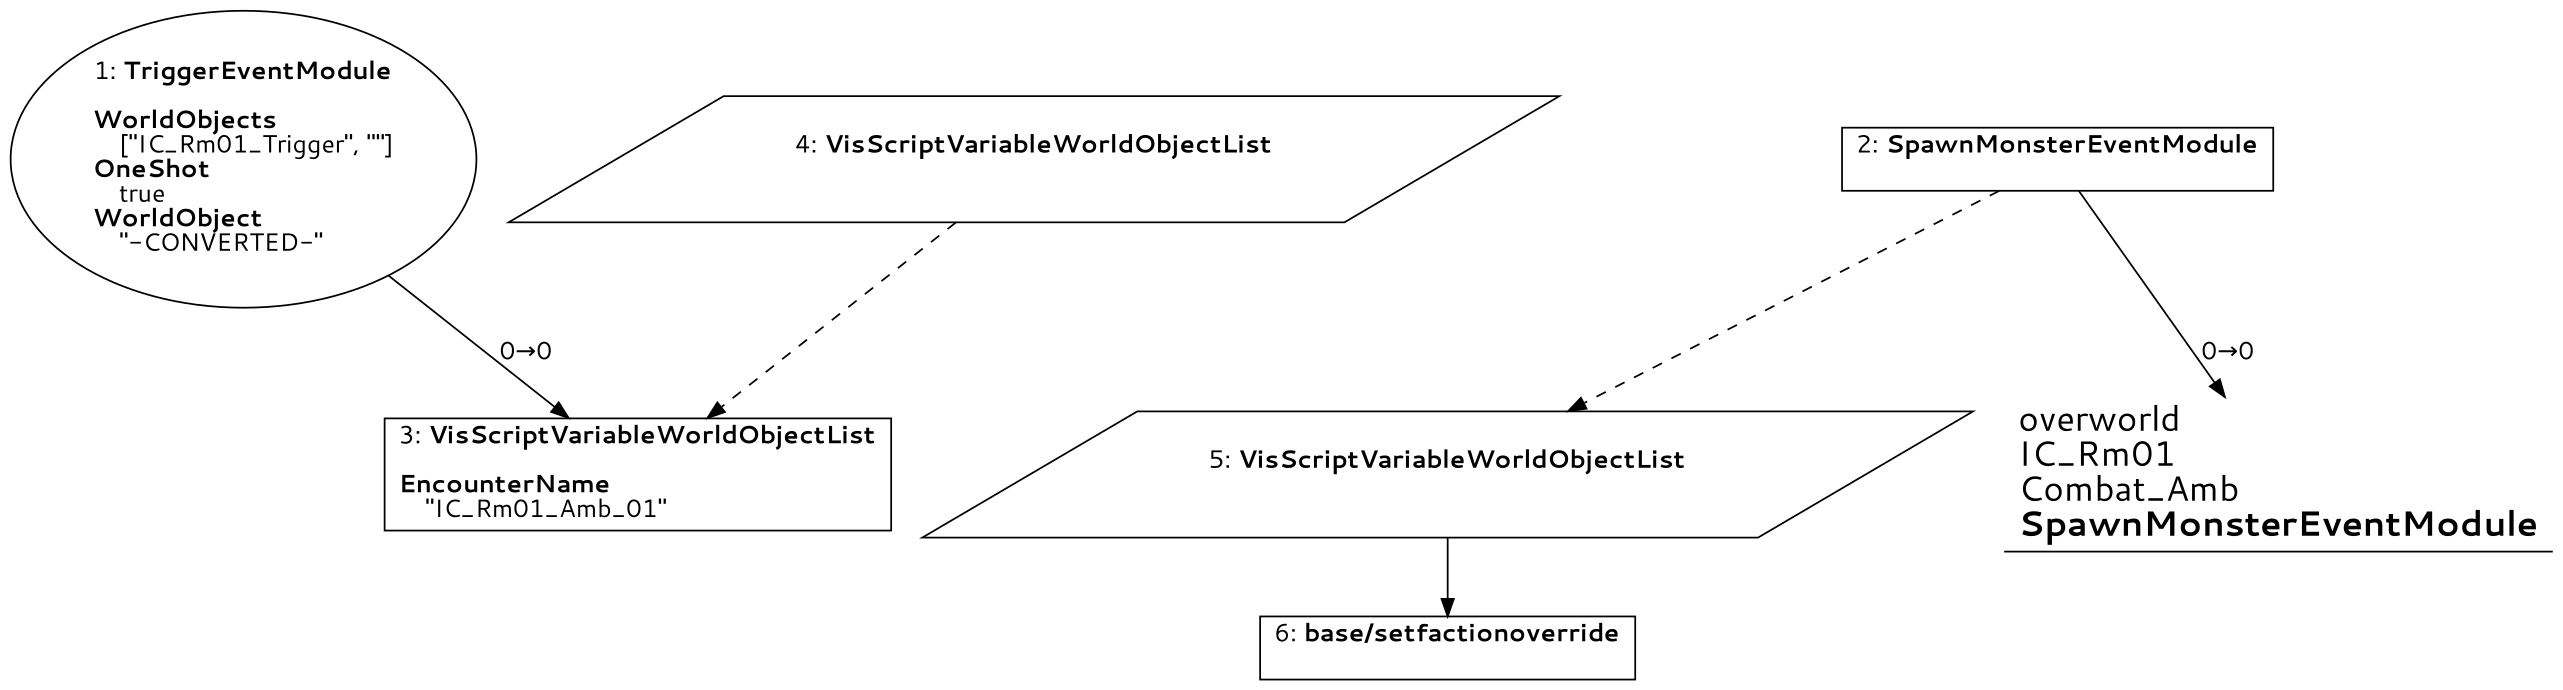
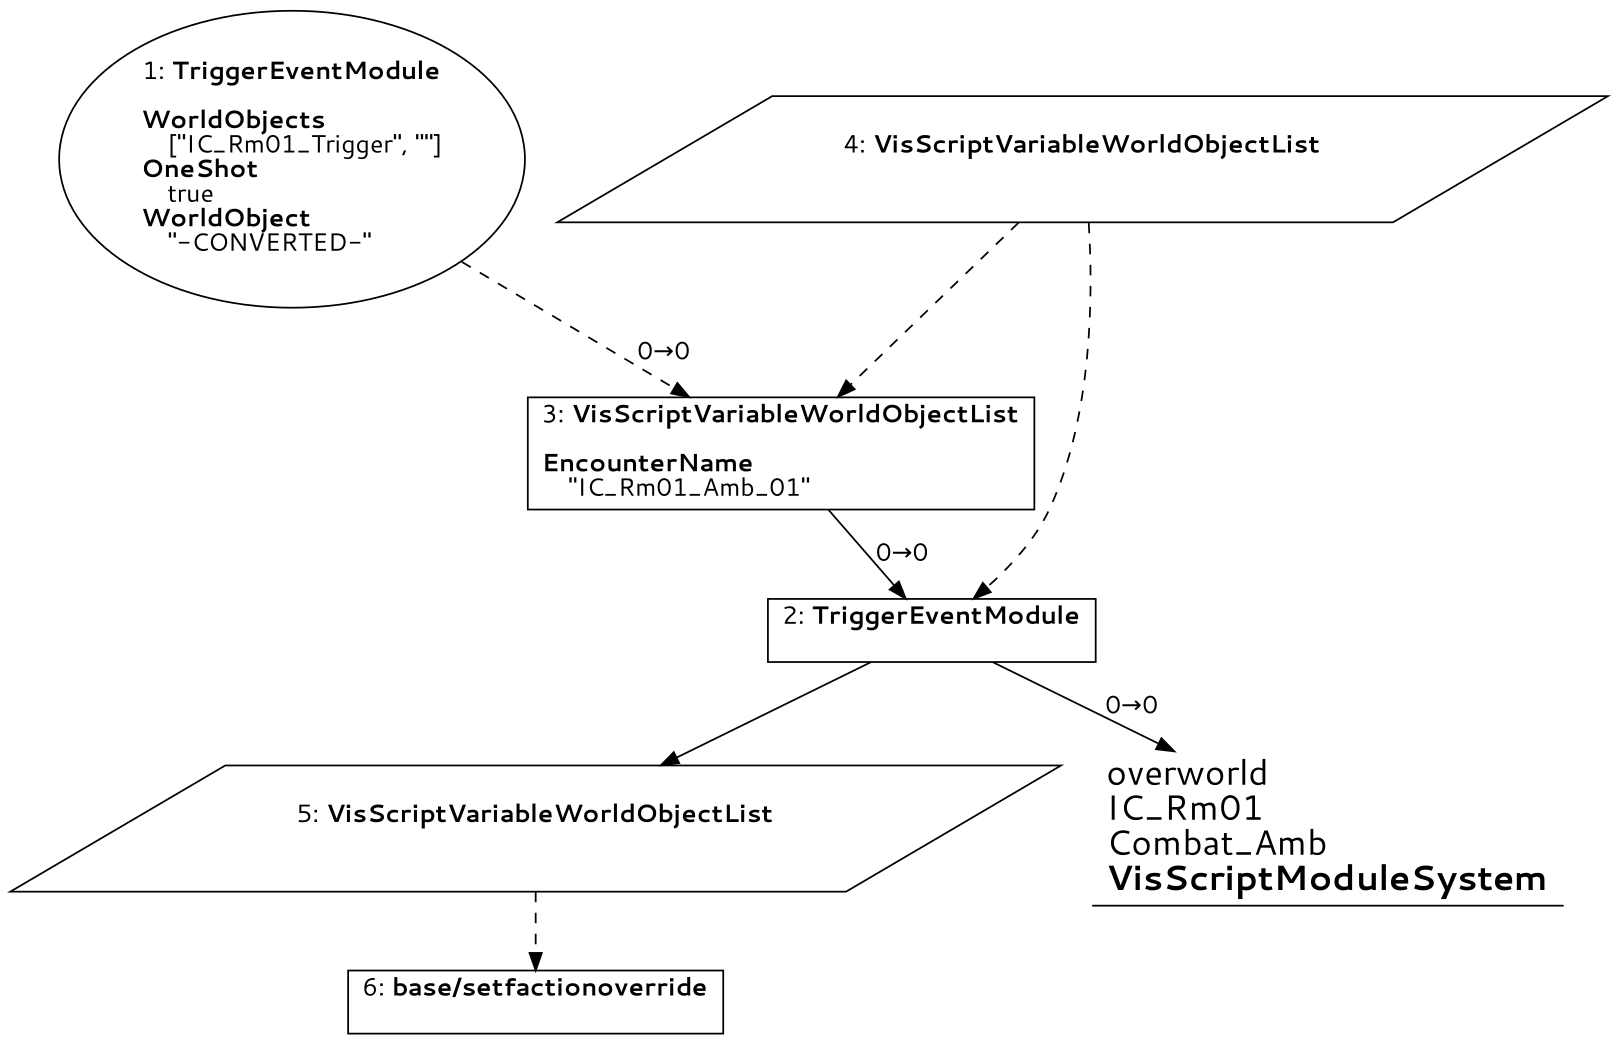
(2073, 145) -> (947, 616)
(1792, 297) -> (774, 710)
(472, 341) -> (568, 325)
none -> (1078, 418)
(2279, 525) -> (1328, 879)
none -> (861, 547)
(1448, 568) -> (536, 922)
